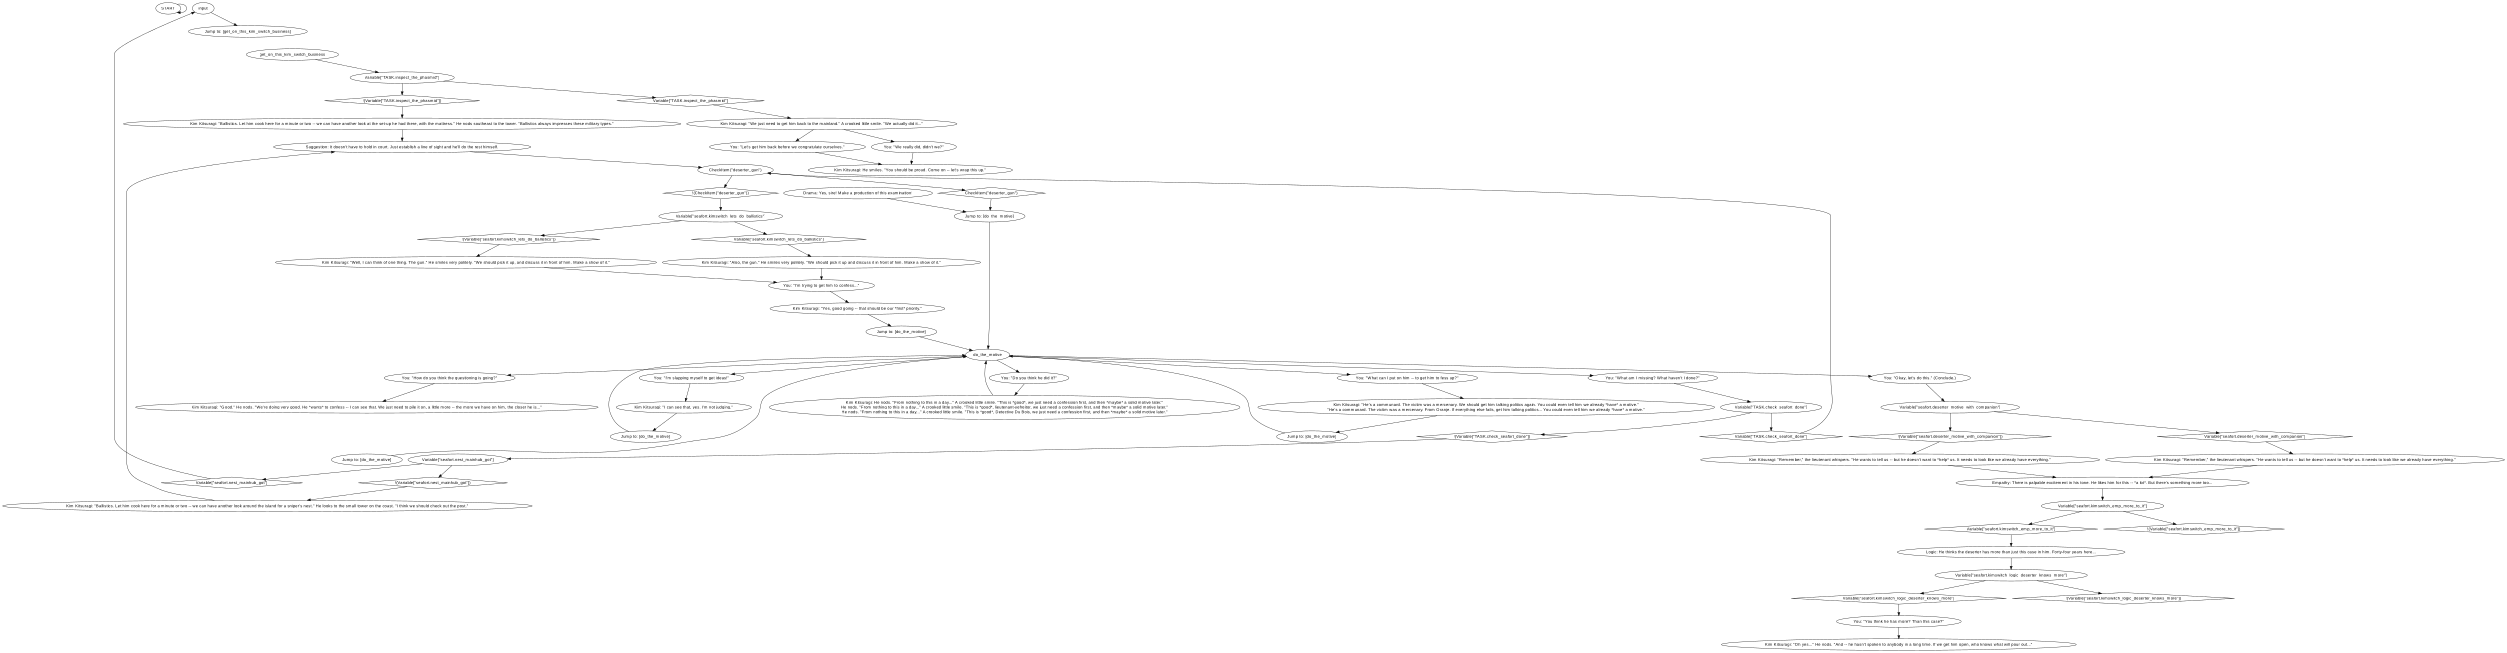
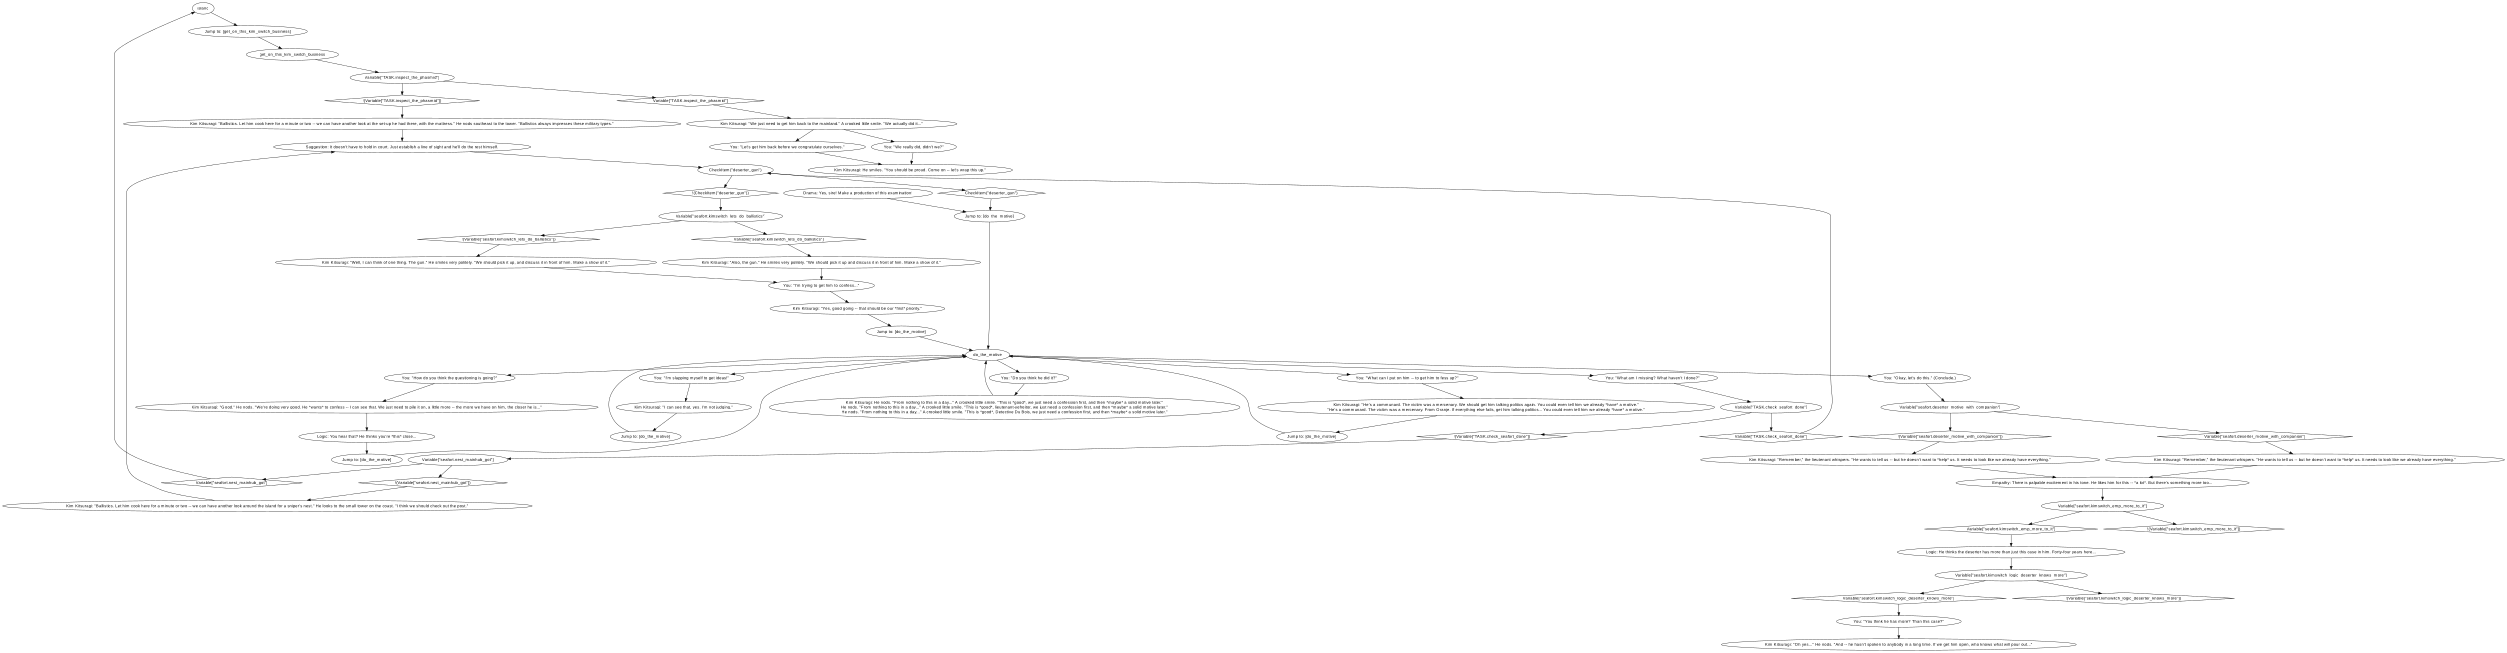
(168, 8) -> none
(203, 8) -> (203, 8)
none -> (269, 42)
none -> (367, 437)
